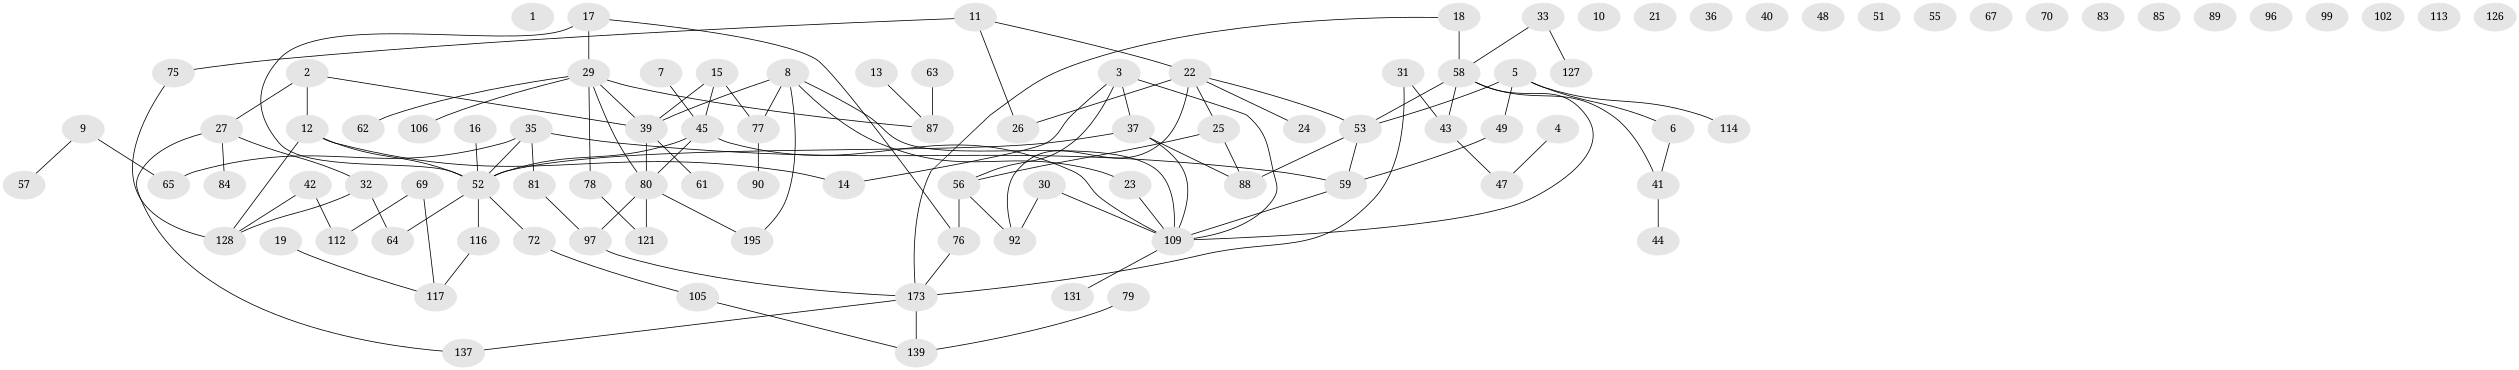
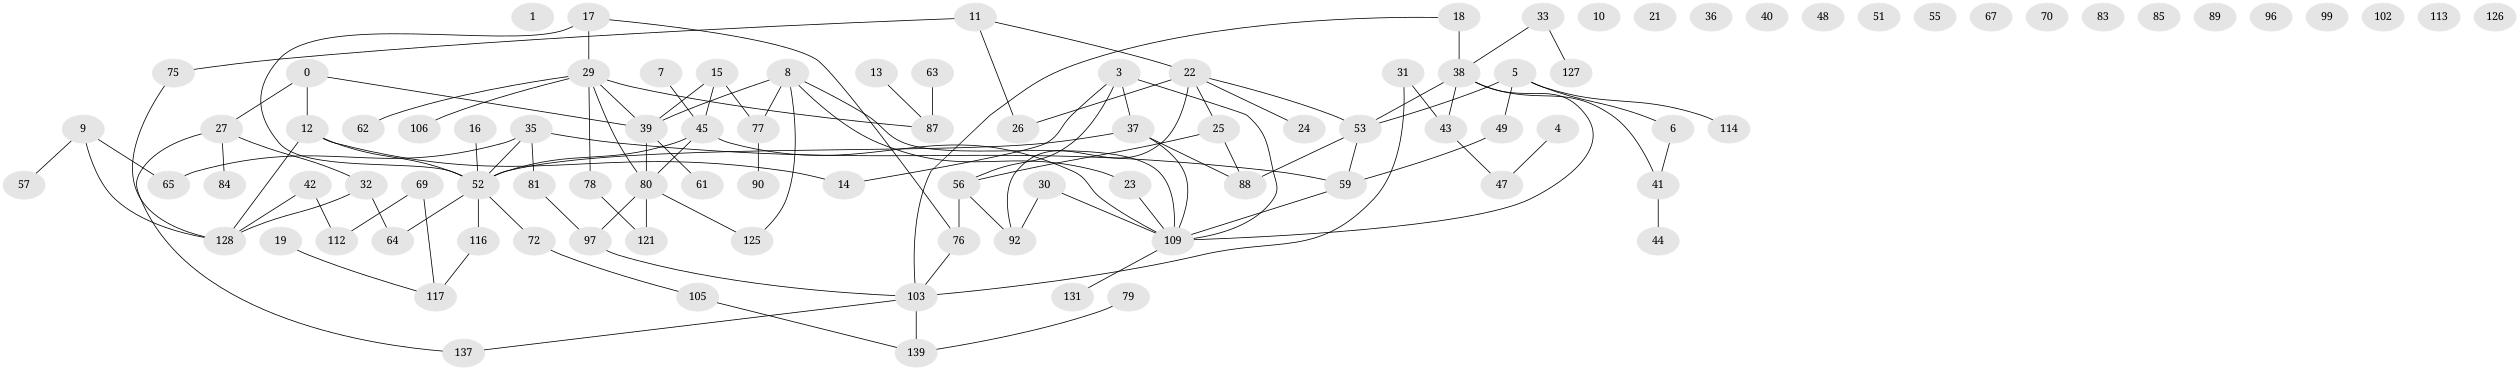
(307, 73) -> (307, 73)
(1459, 73) -> (1459, 73)
none -> (129, 210)
(752, 241) -> (752, 241)
(916, 297) -> (916, 297)
